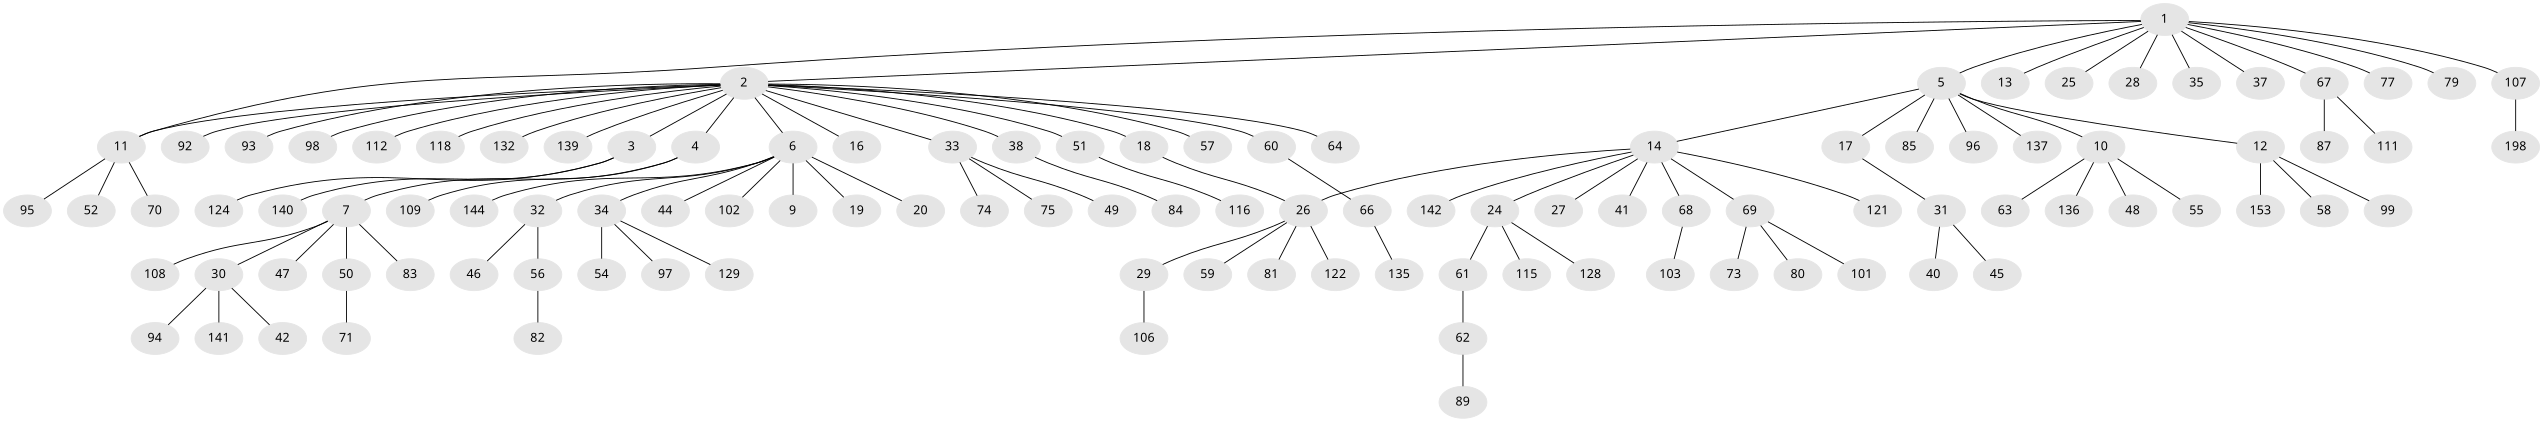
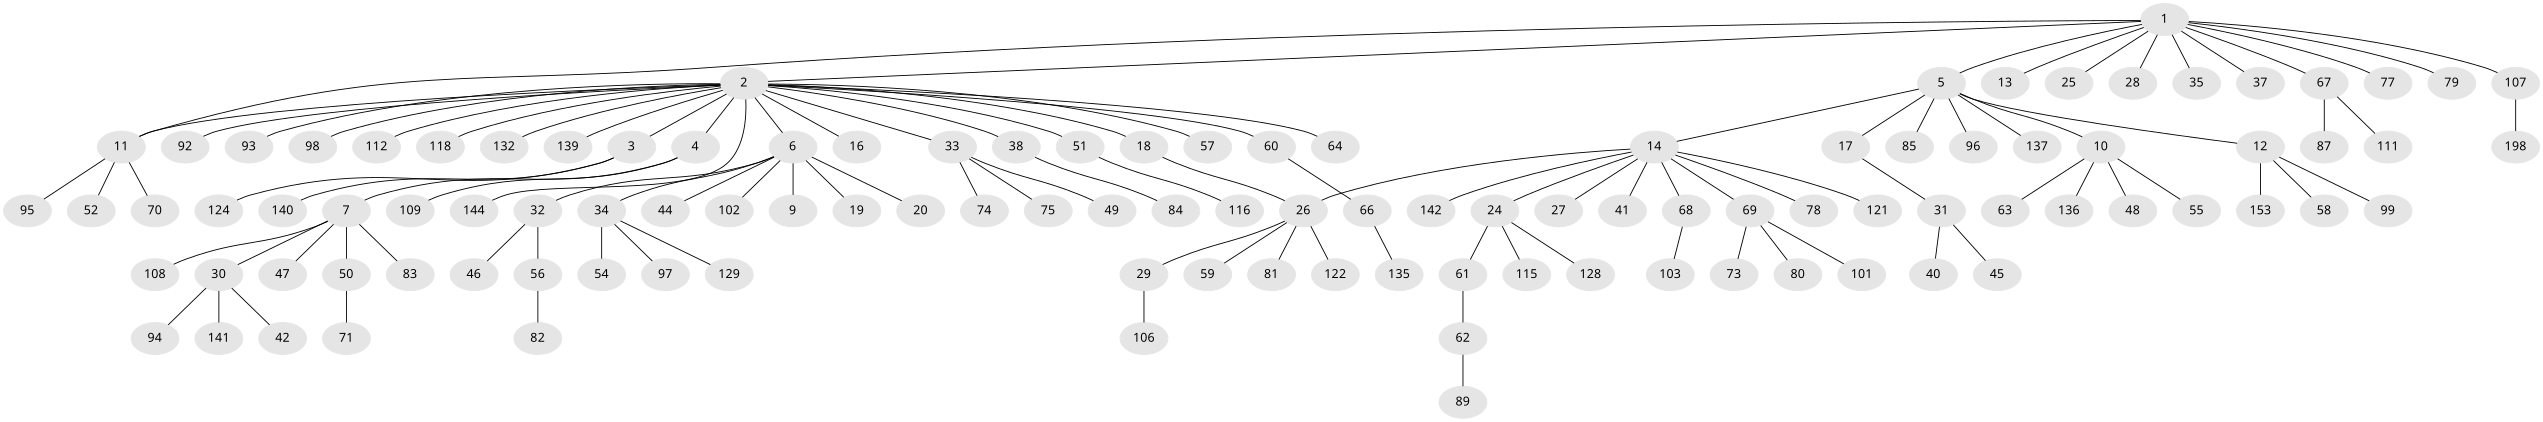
(633, 178) -> (568, 188)
none -> (1814, 211)
